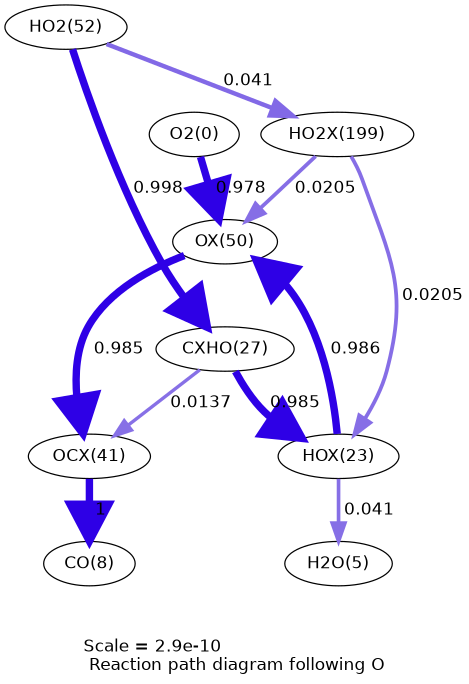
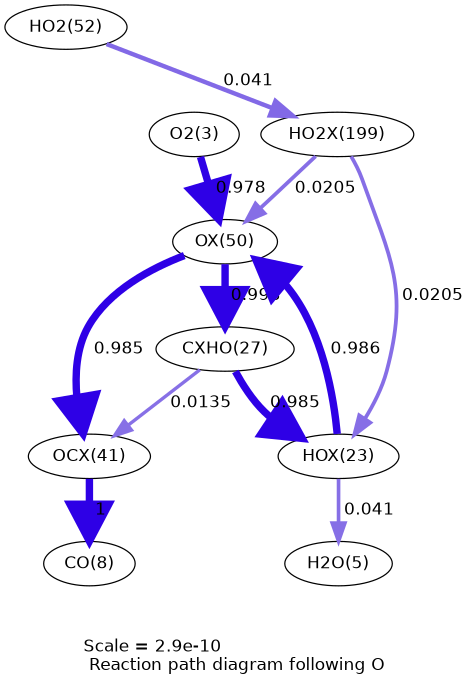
(194, 134) -> (194, 134)
(120, 178) -> (225, 277)
(199, 403) -> (199, 403)
